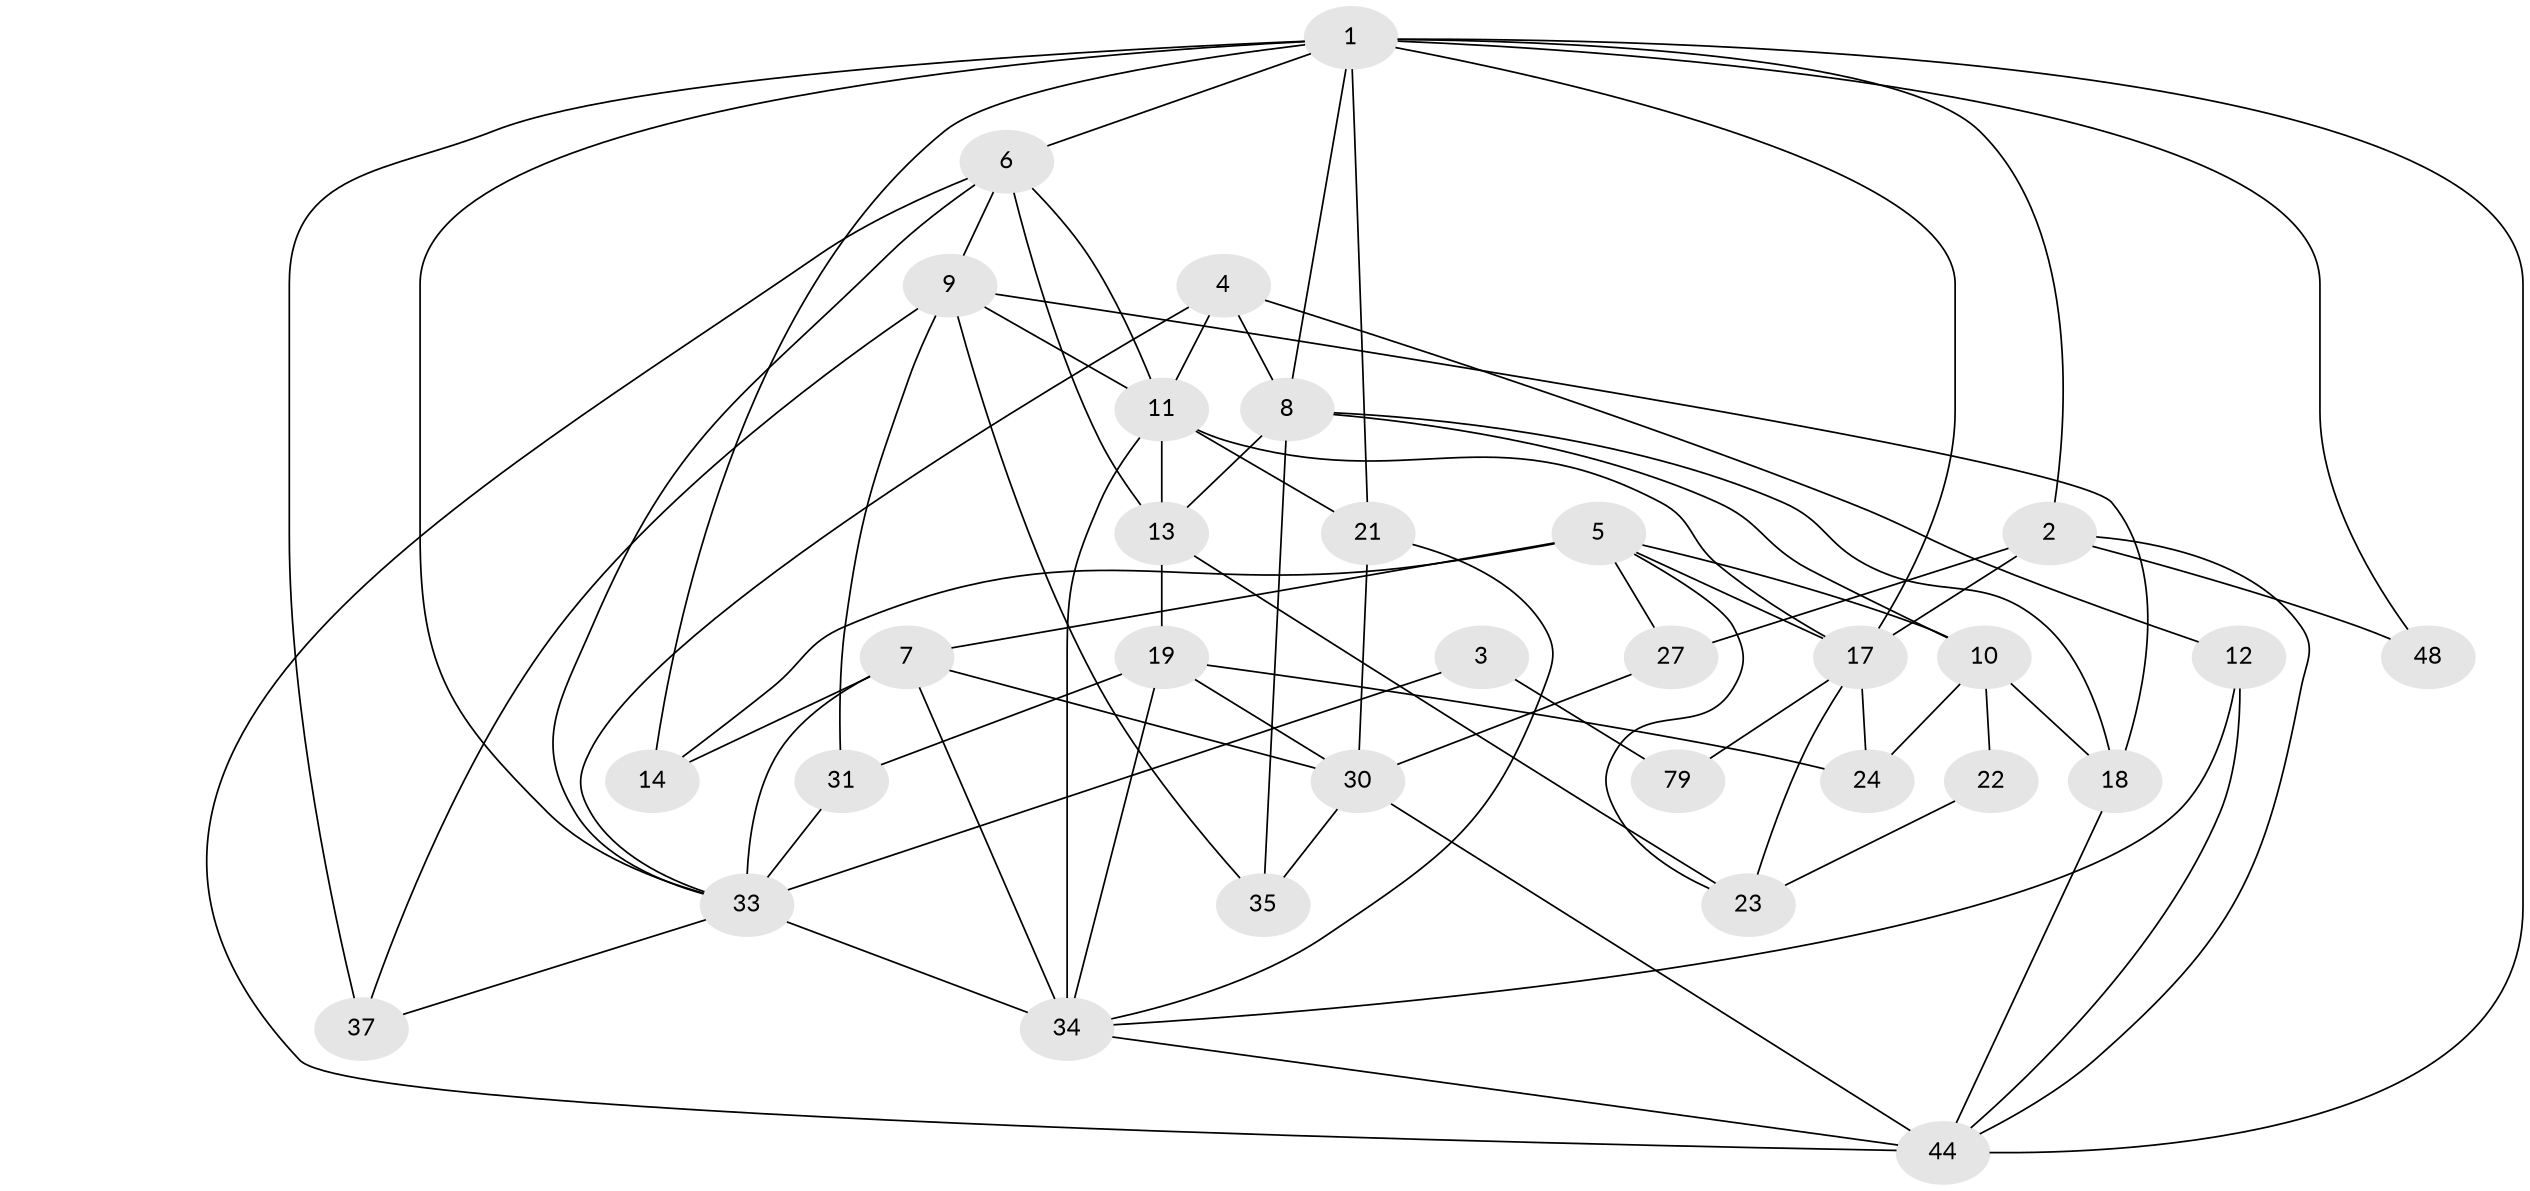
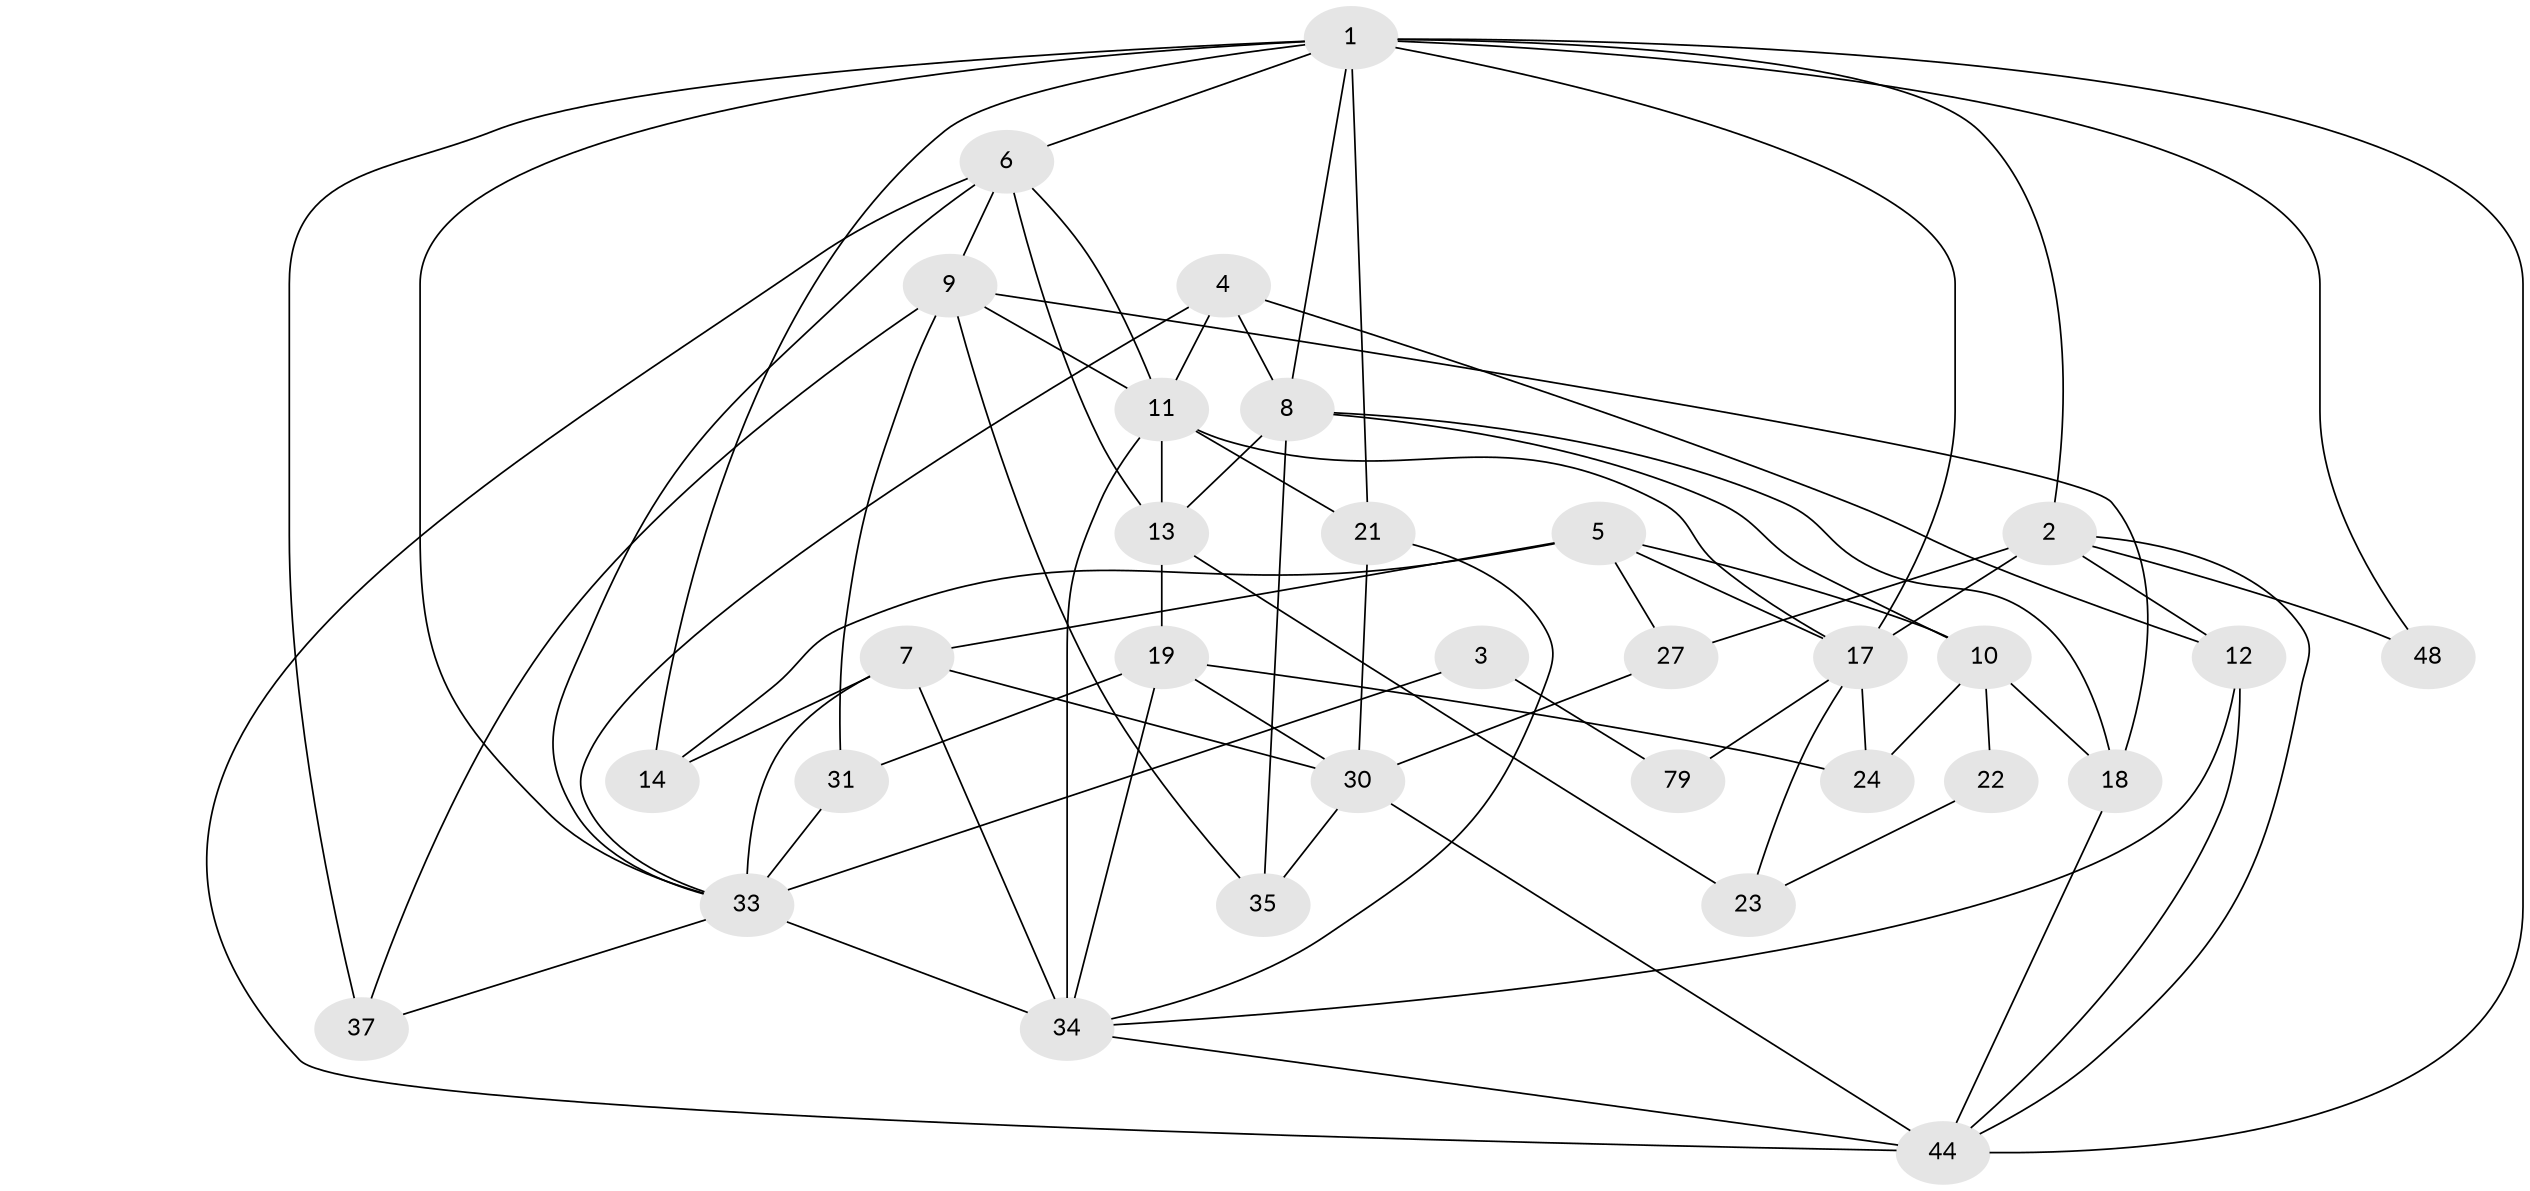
none -> (2132, 588)
(1675, 719) -> none
